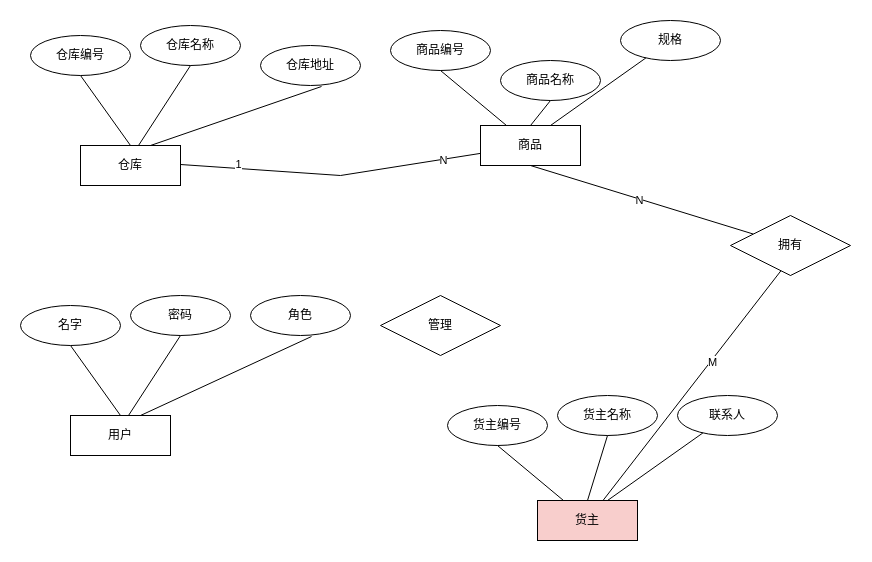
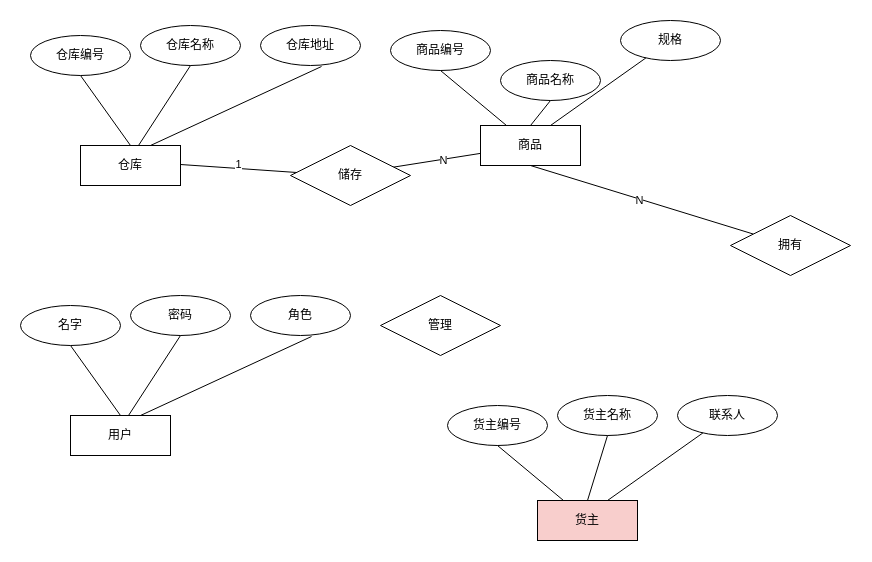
(311, 66) -> (311, 46)
none -> (351, 176)
(693, 385) -> none
